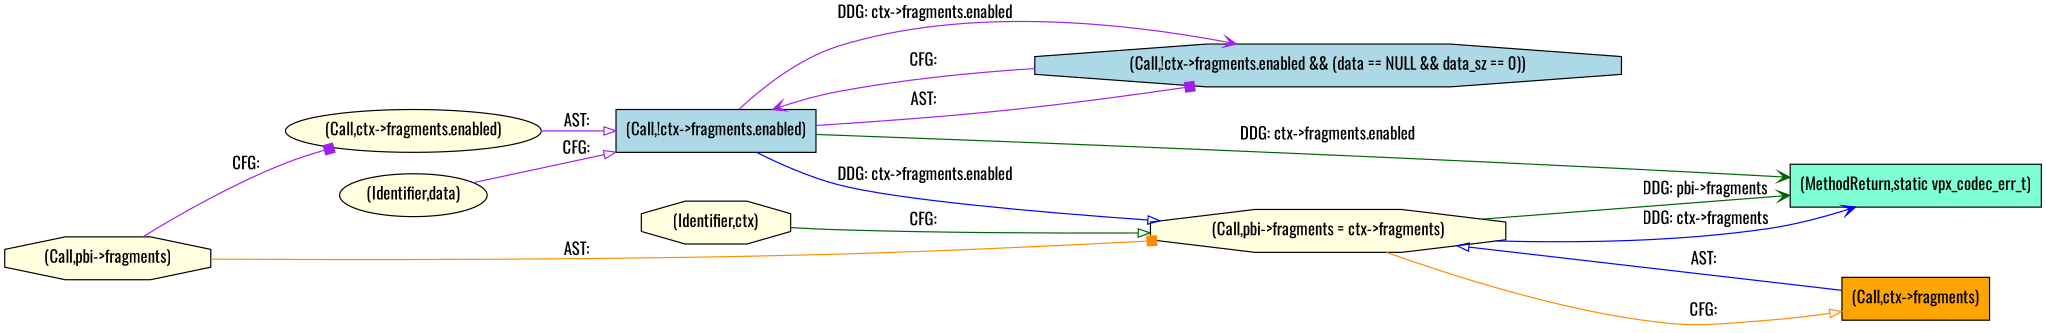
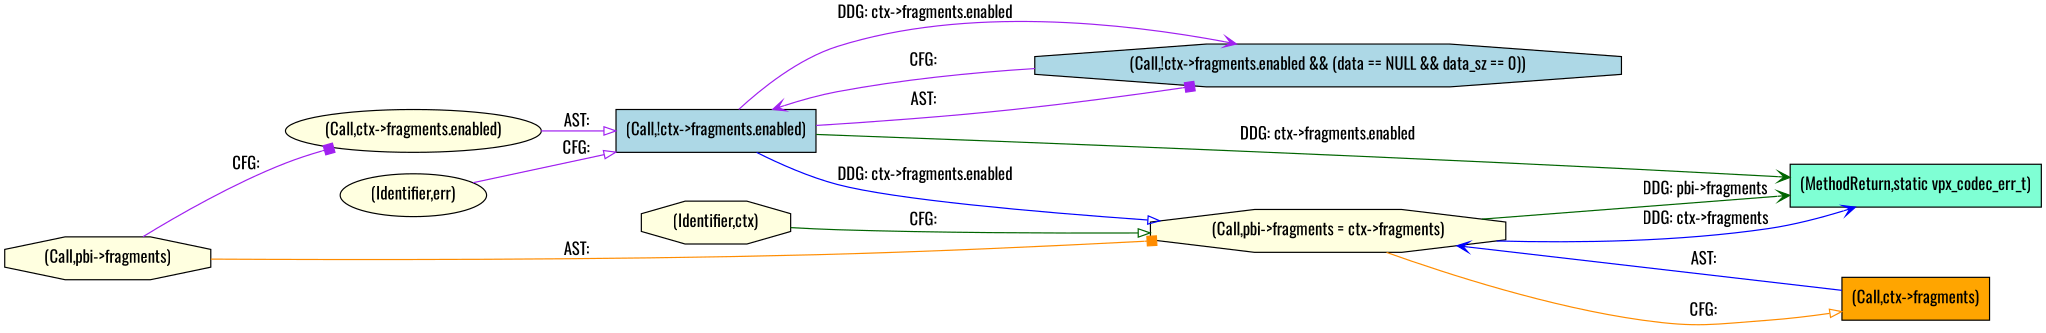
(413, 195) -> (413, 195)
(1655, 269) -> (1655, 269)
